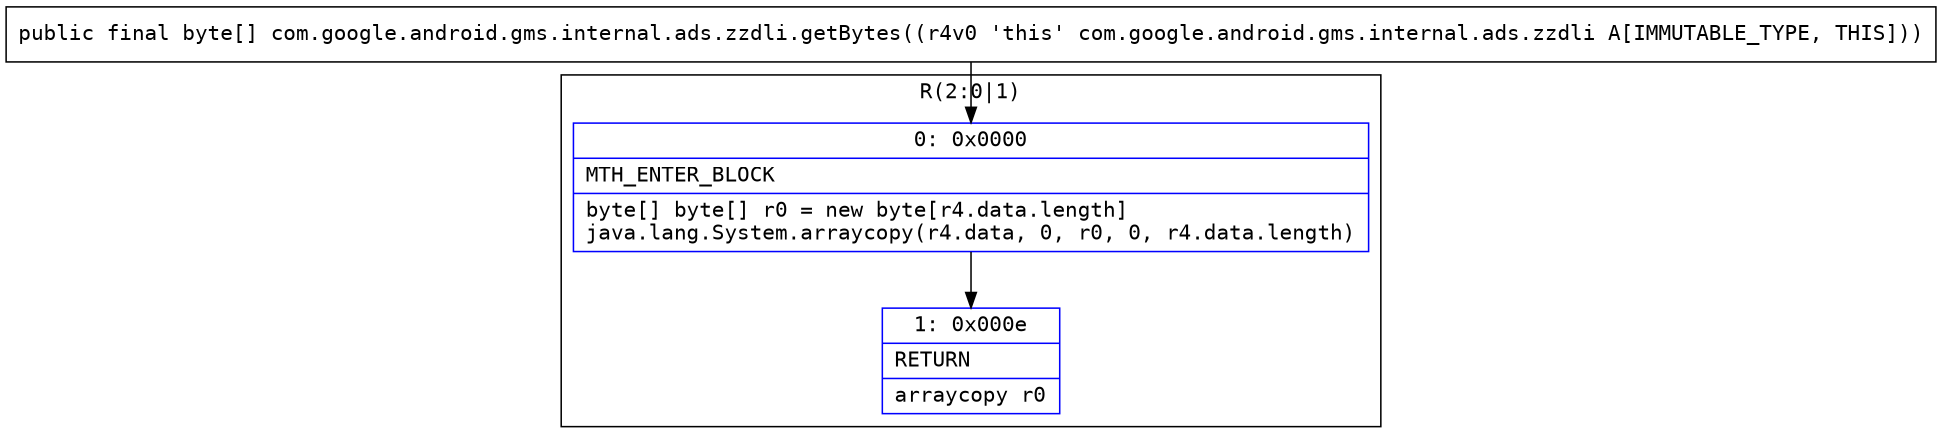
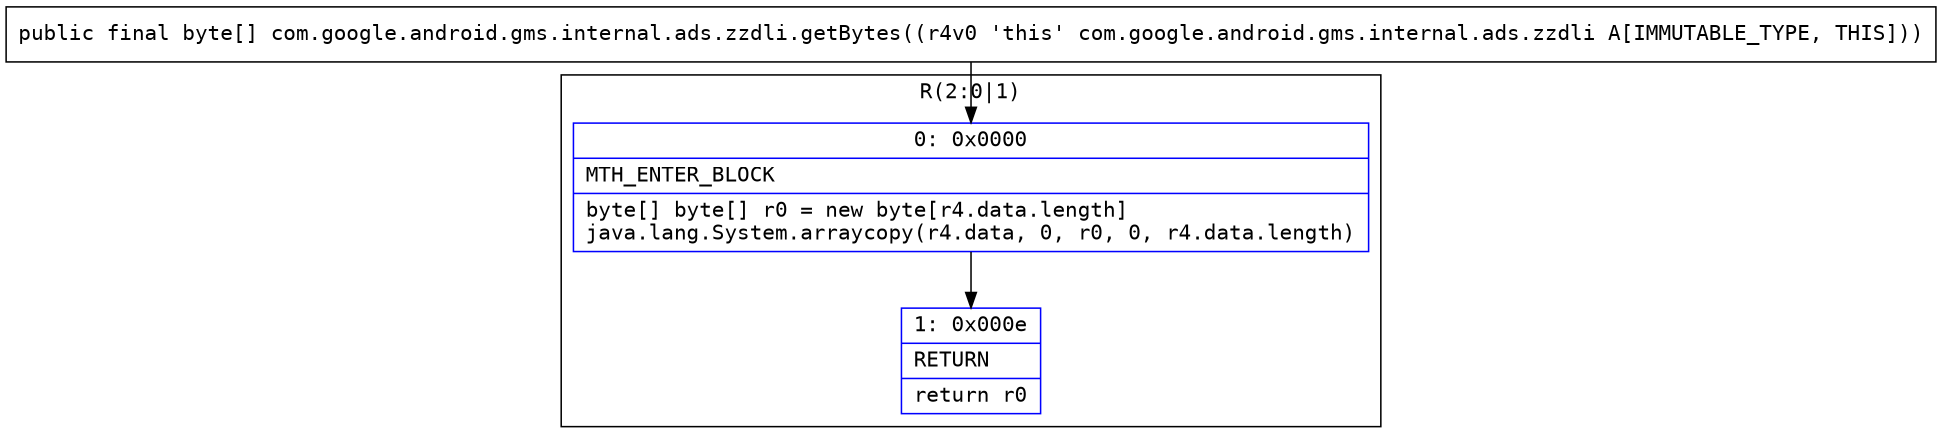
(971, 395) -> (971, 395)
